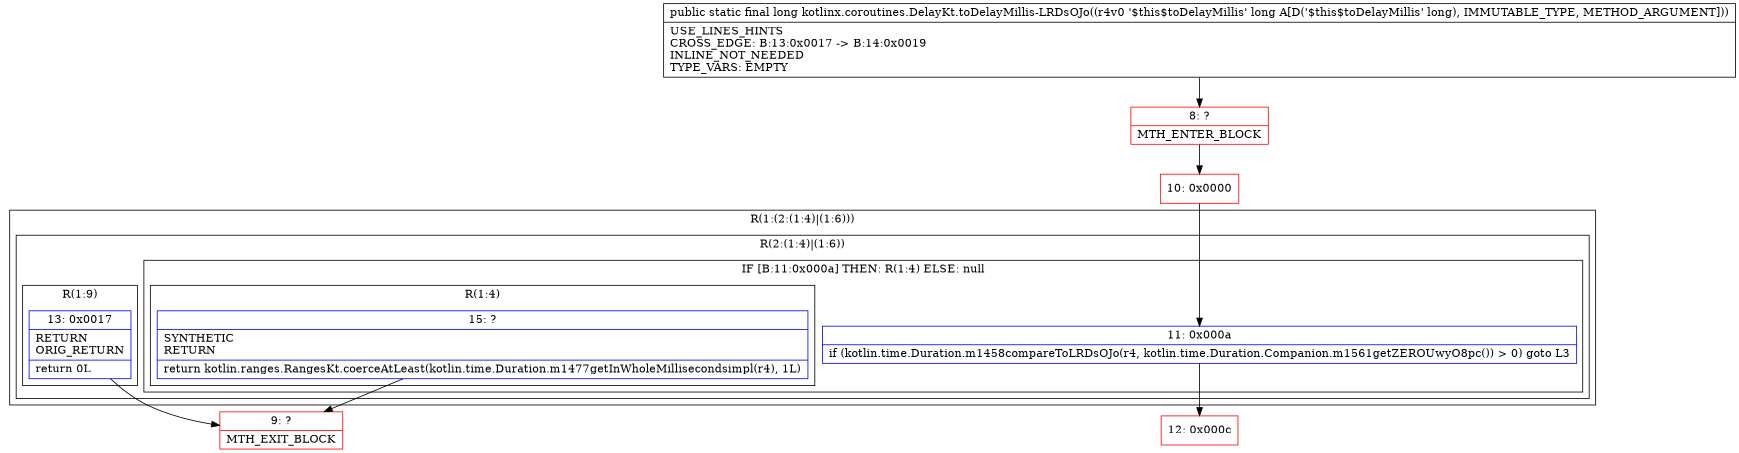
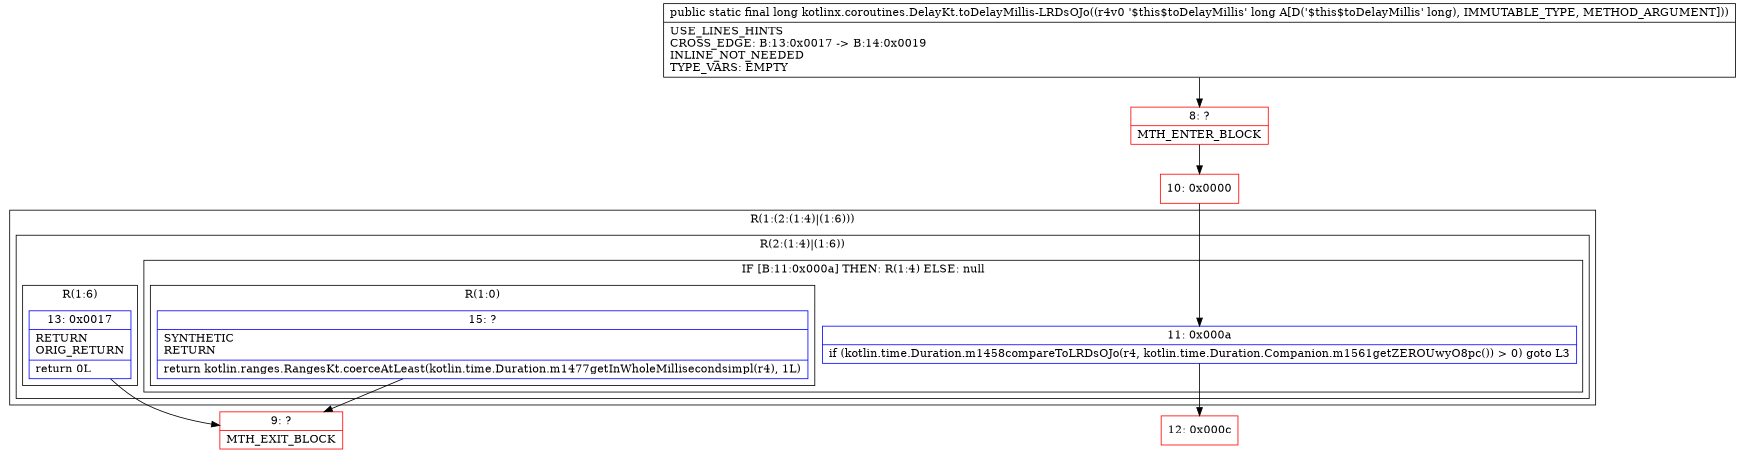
(80, 295) -> (80, 295)
(483, 295) -> (483, 295)
